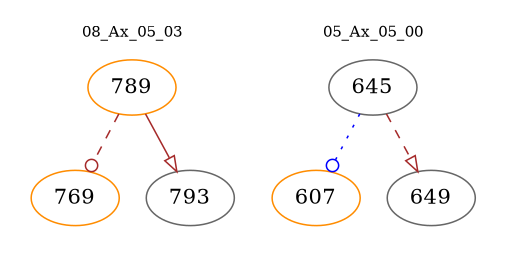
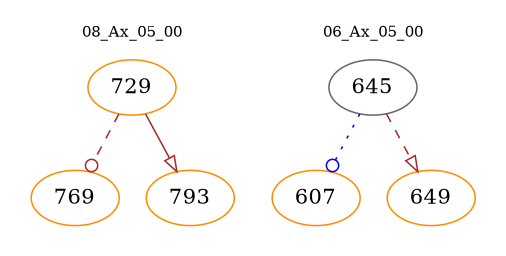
(133, 33) -> (133, 33)
(374, 33) -> (374, 33)
(132, 87) -> (132, 87)
(190, 198) -> (190, 198)
(431, 198) -> (431, 198)
